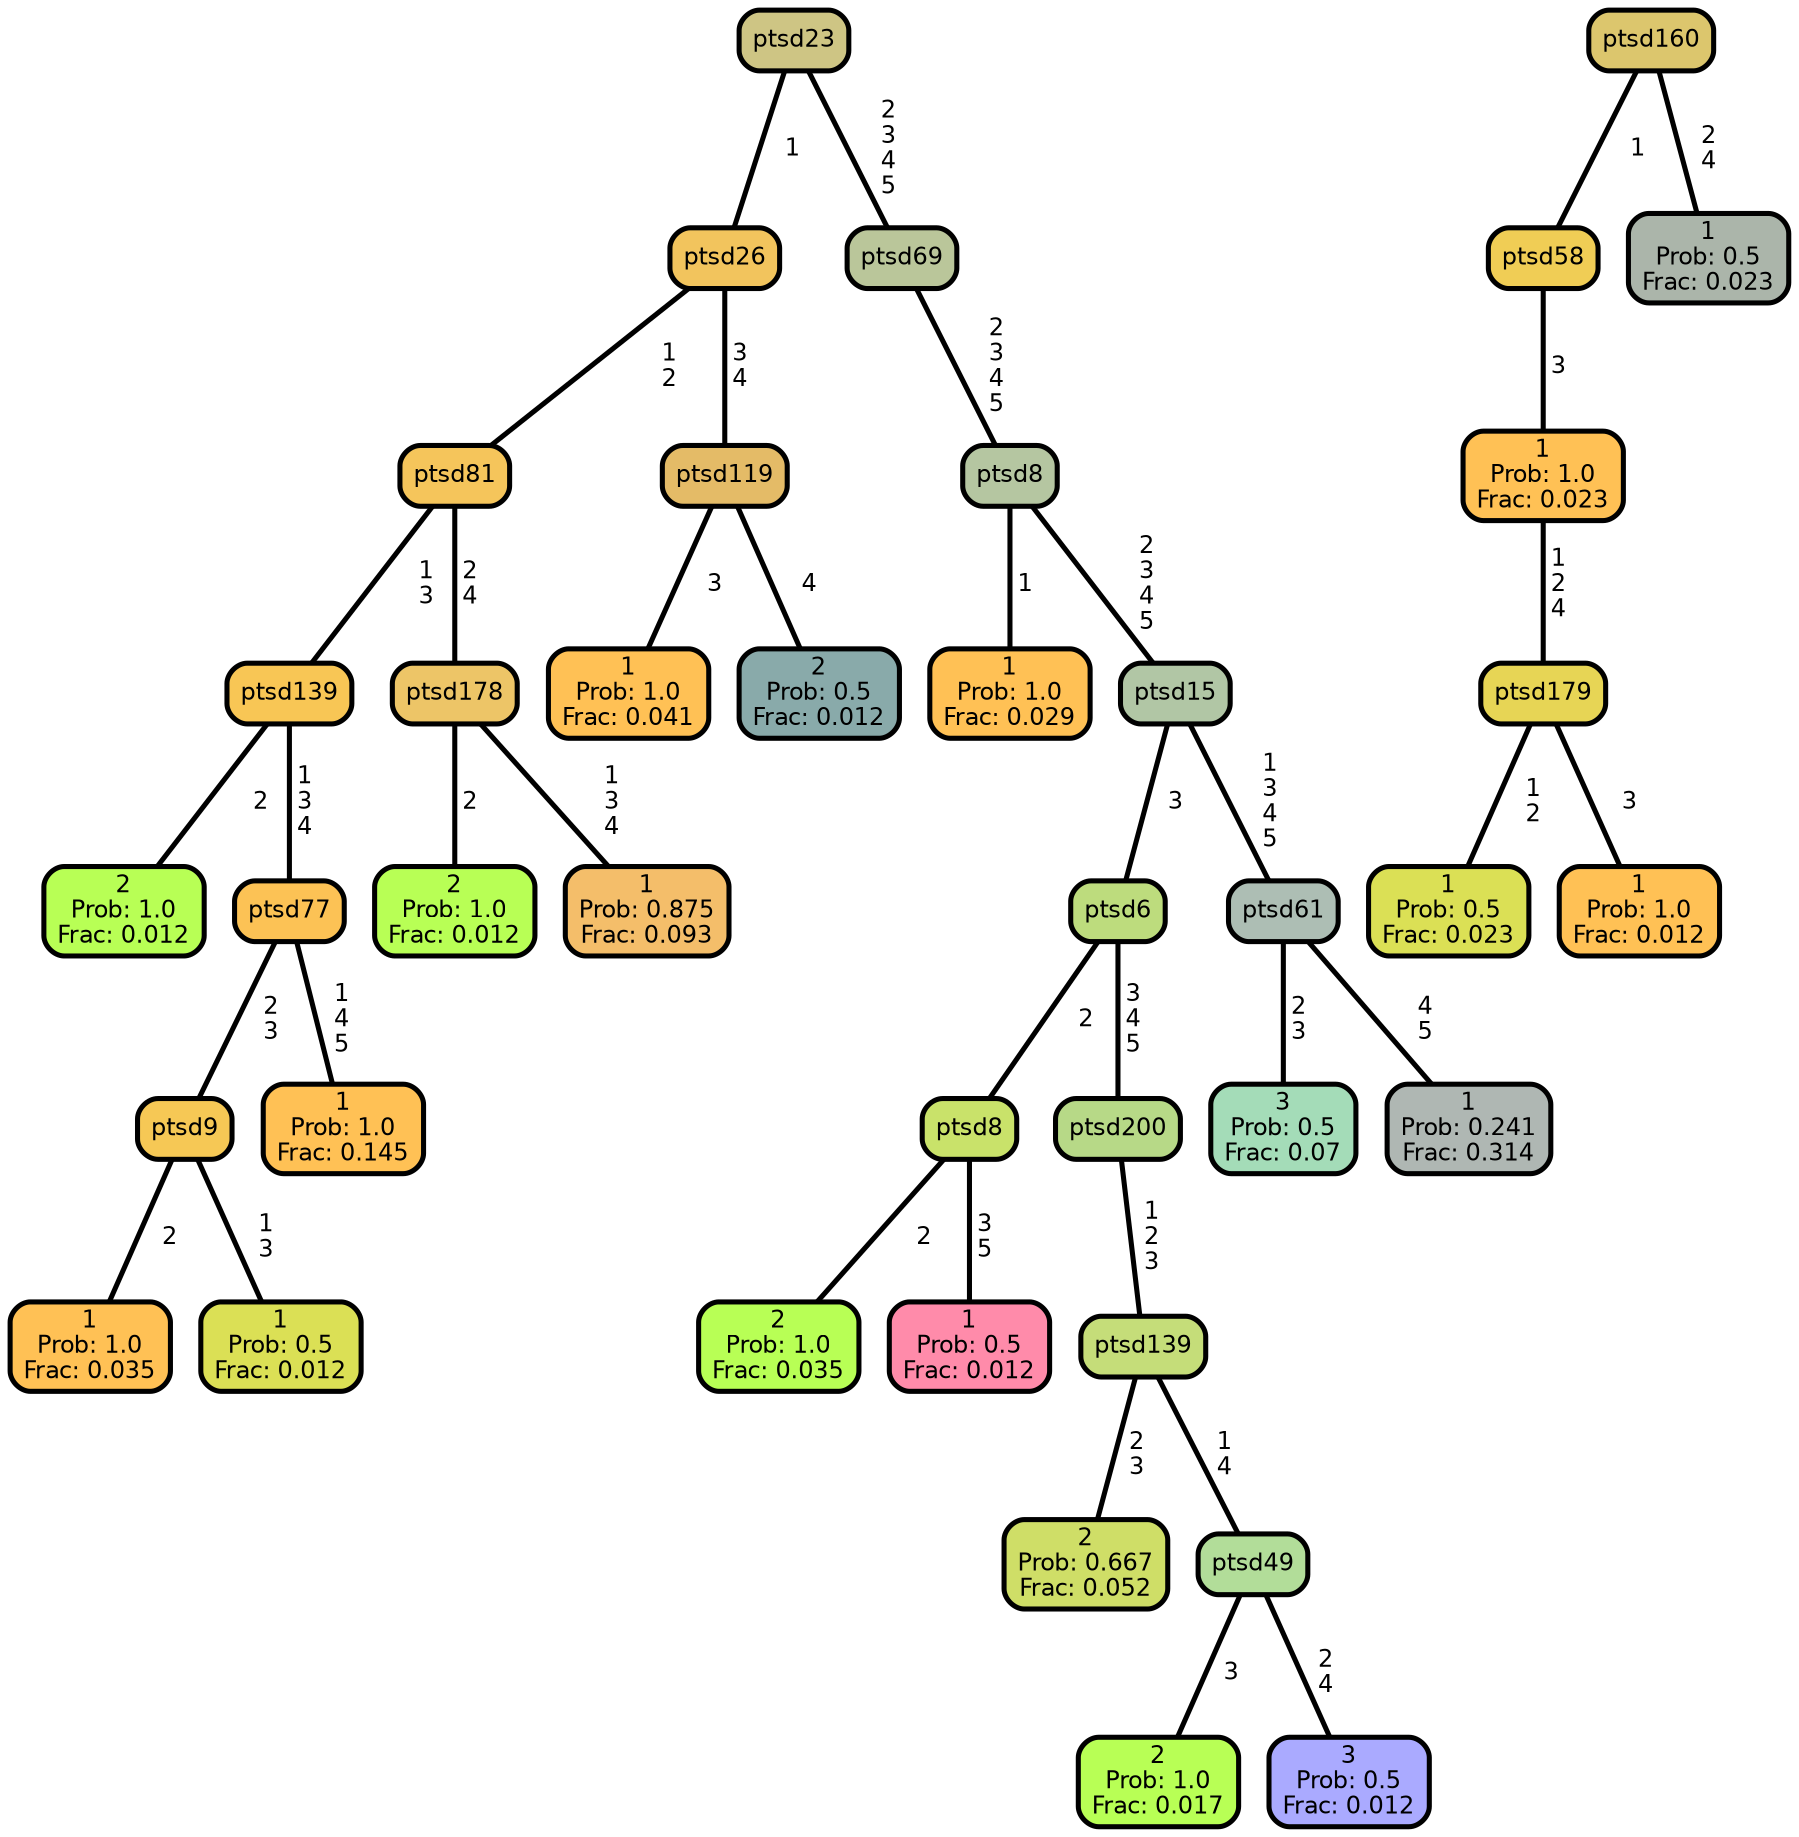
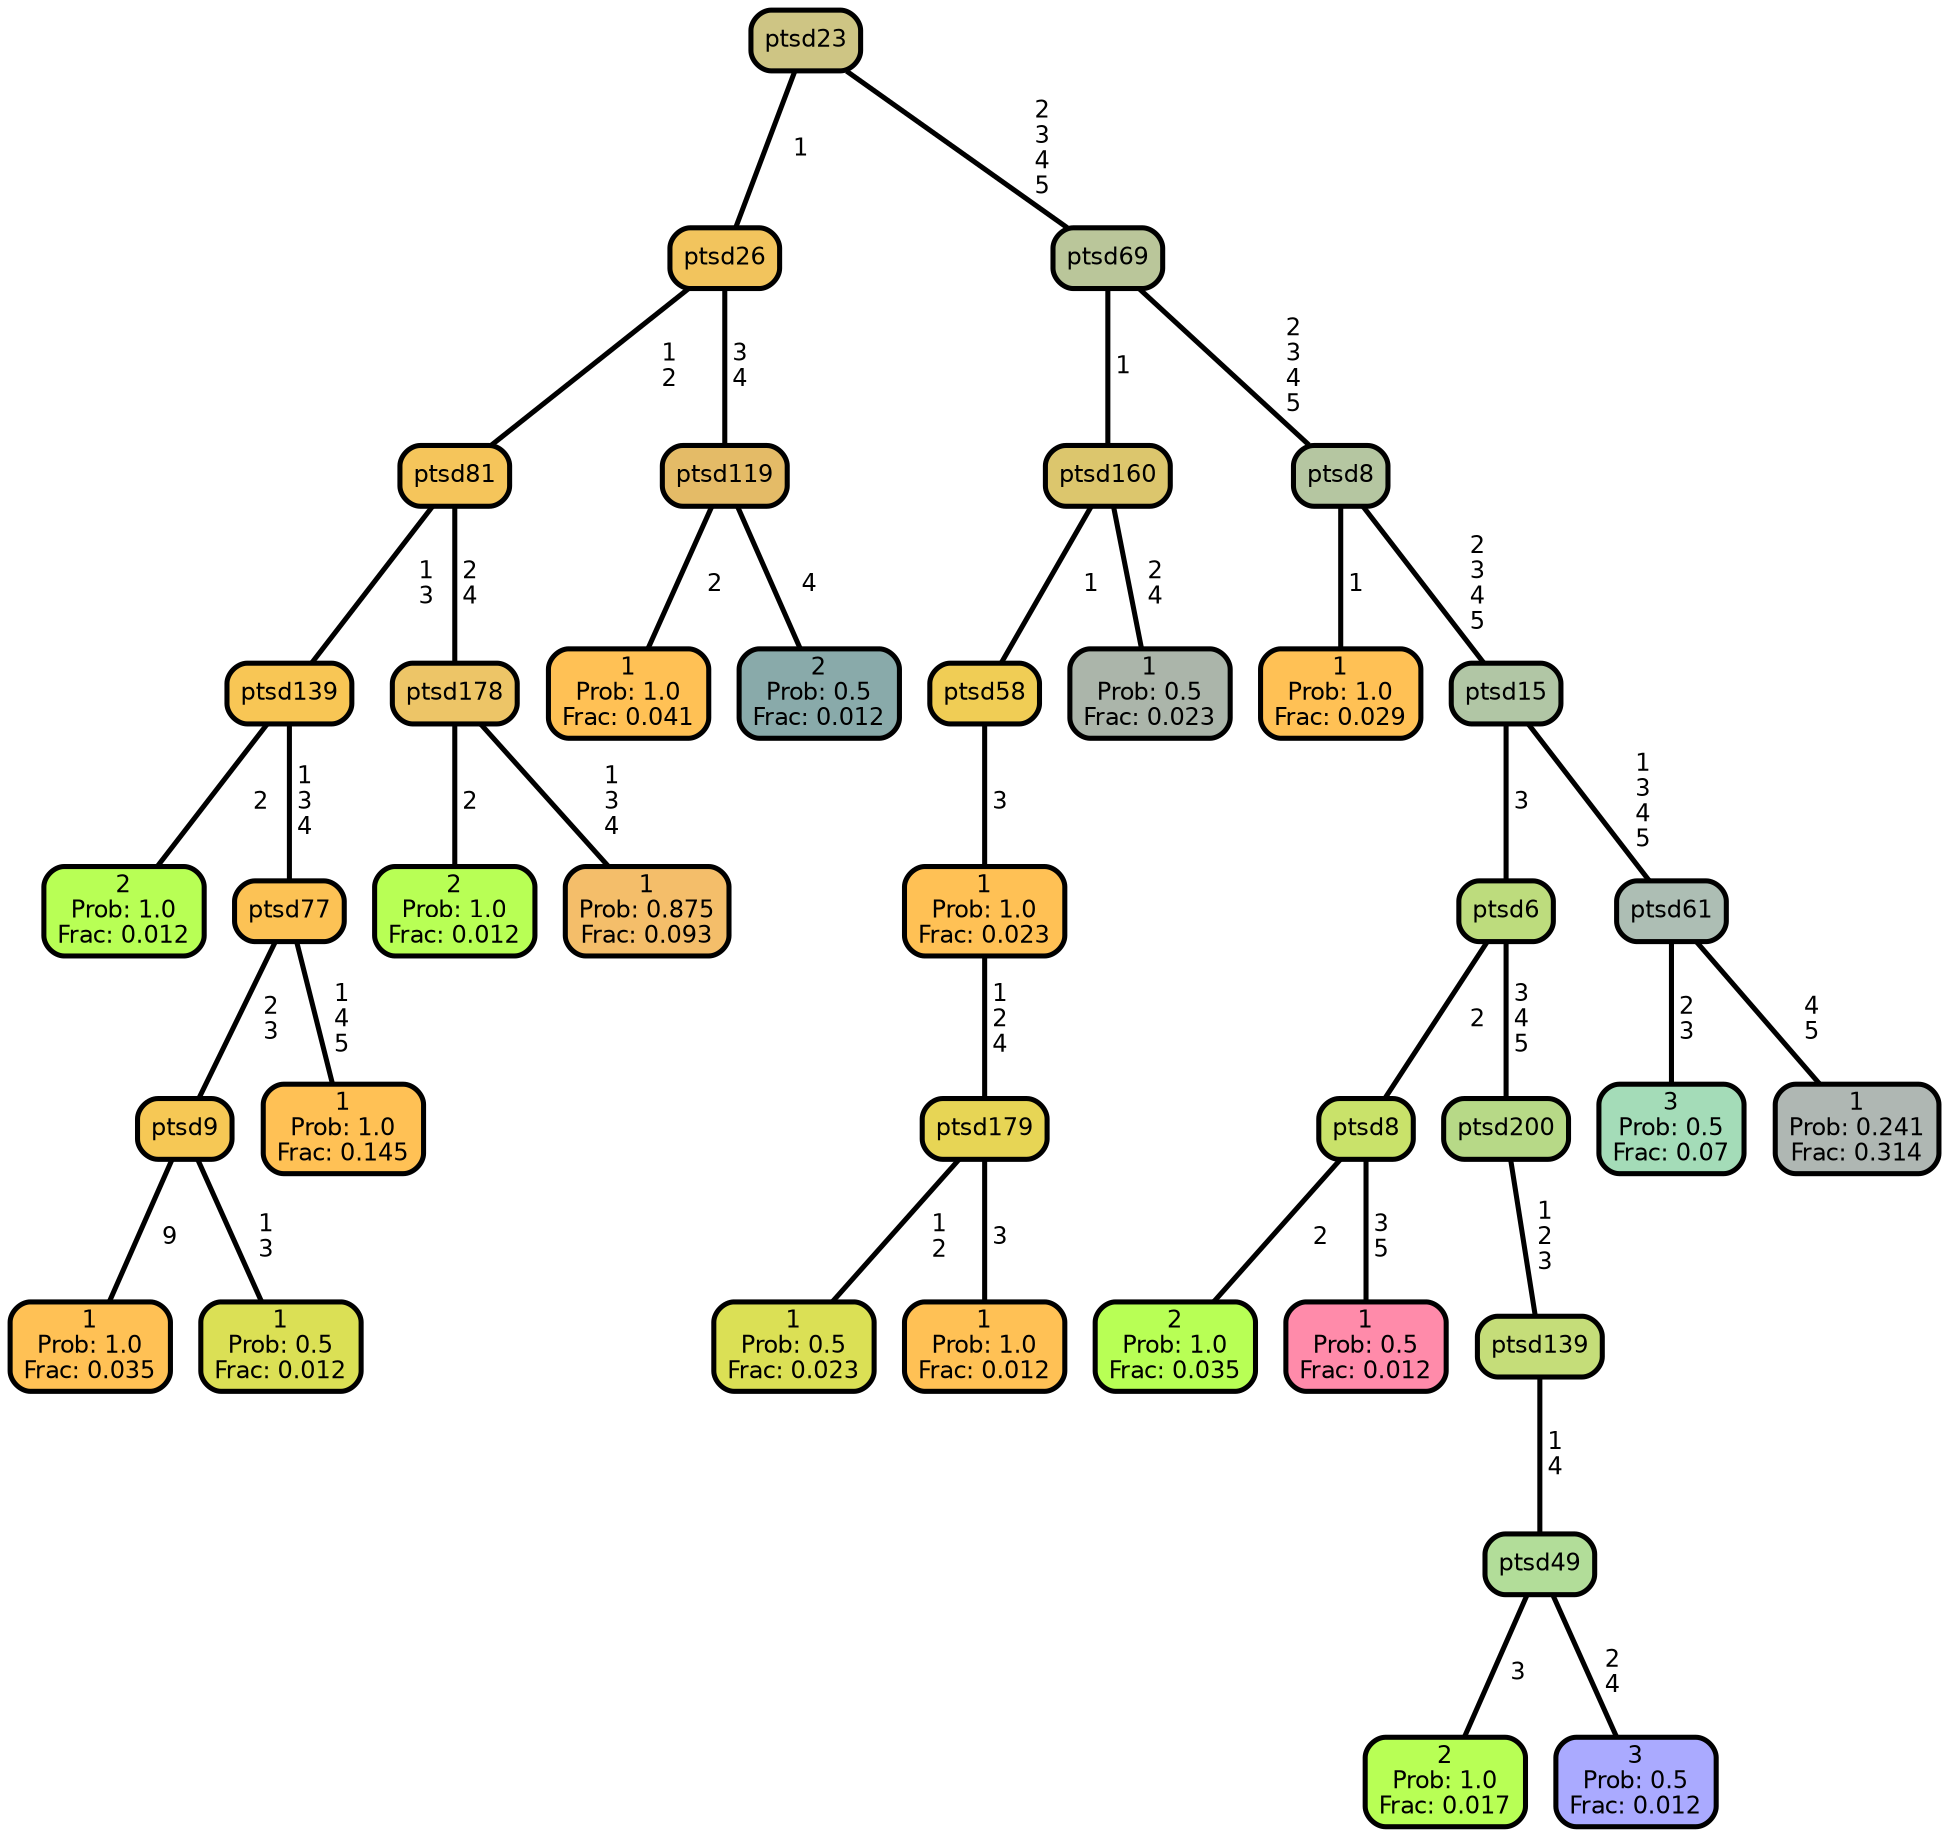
none -> (1108, 367)
(711, 585) -> (711, 585)
(166, 1238) -> (166, 1238)
(1086, 1564) -> none
